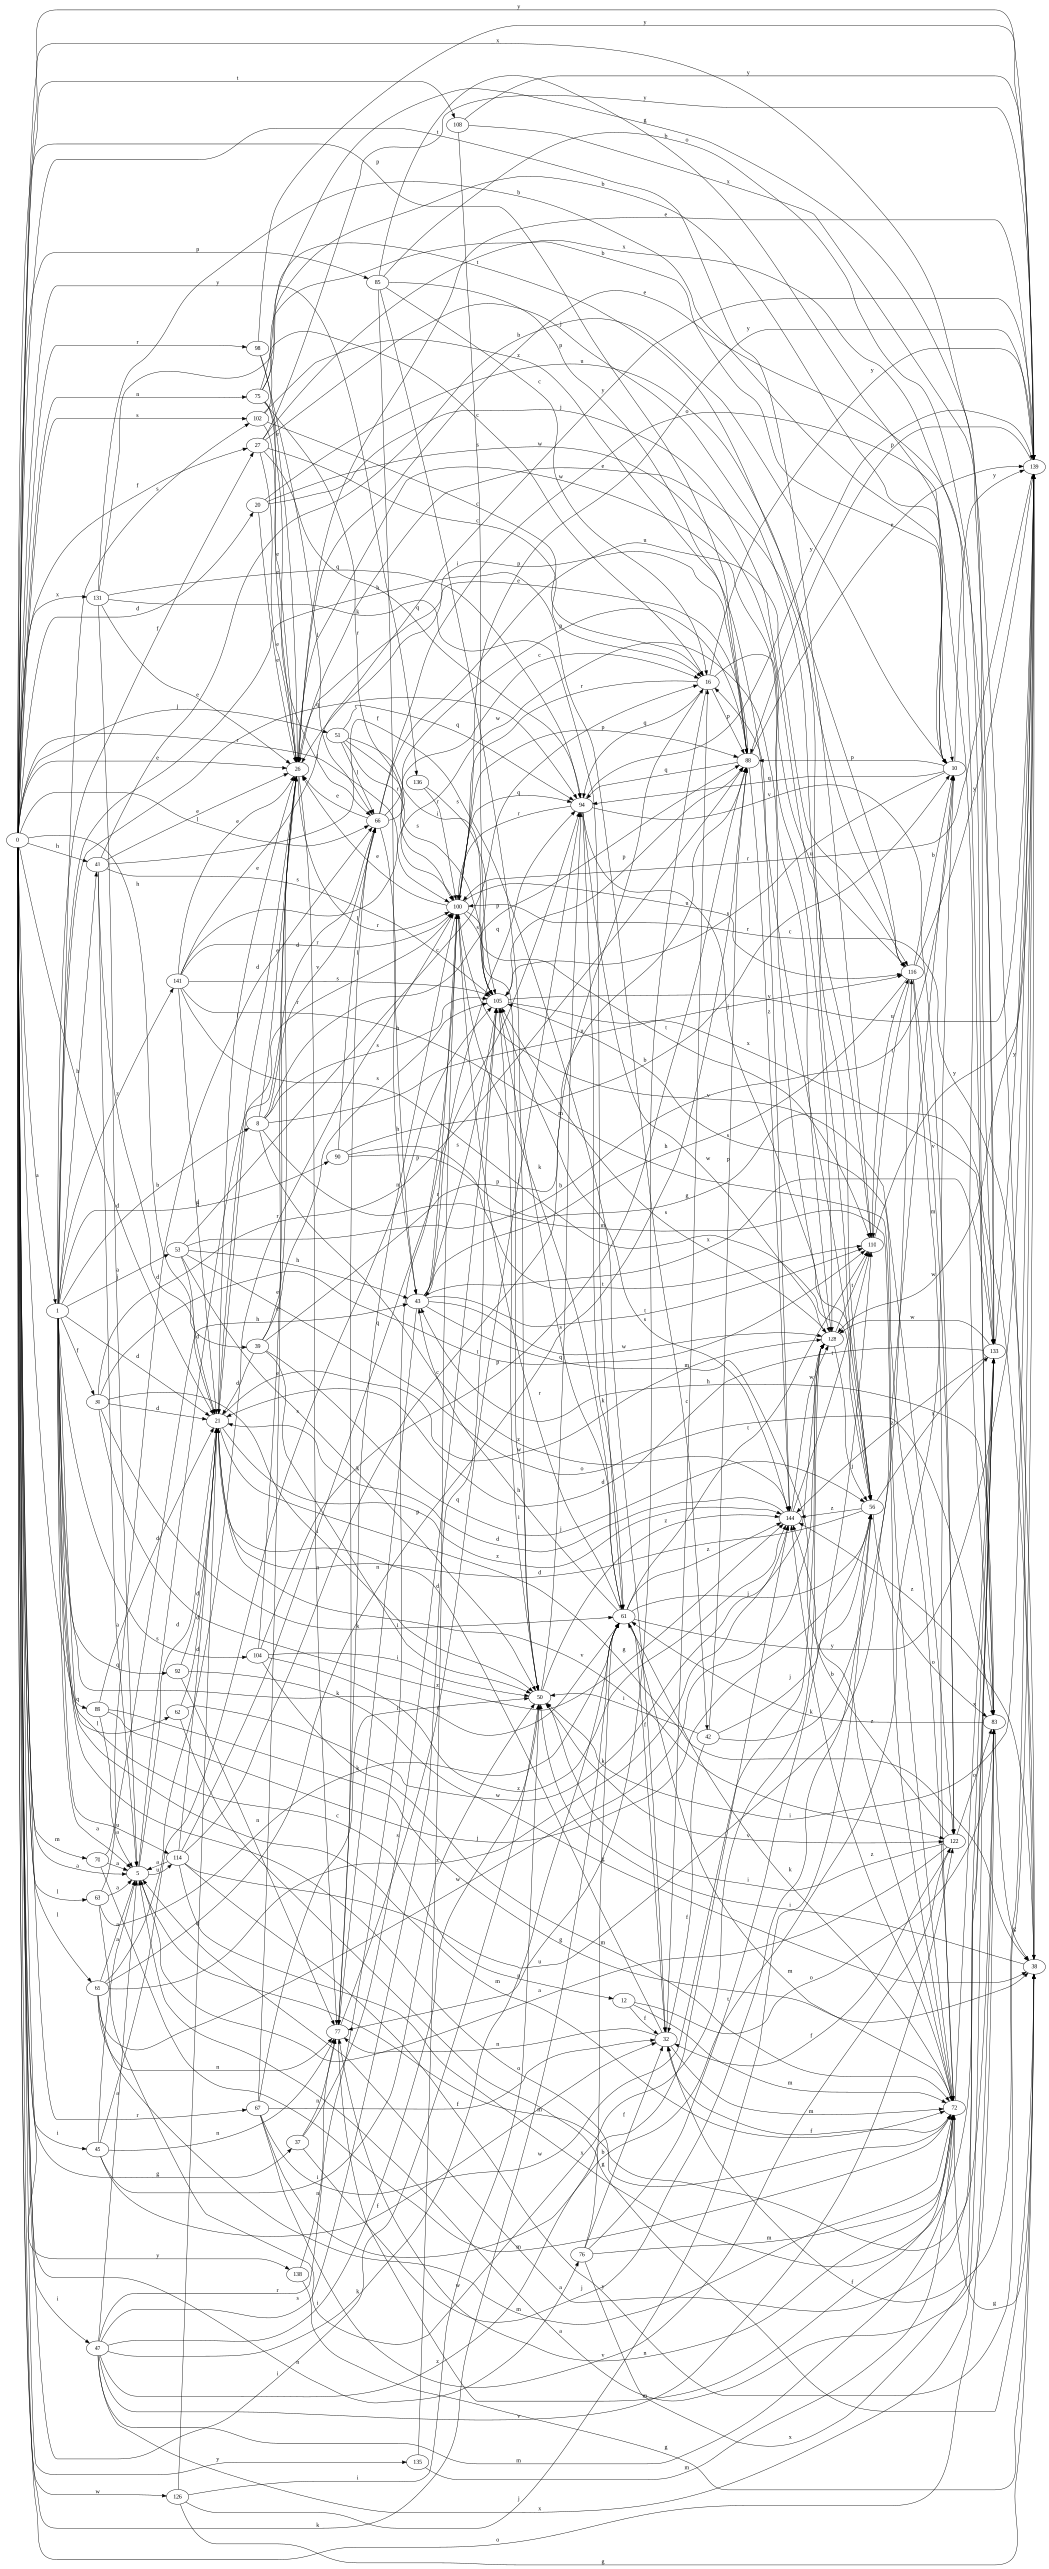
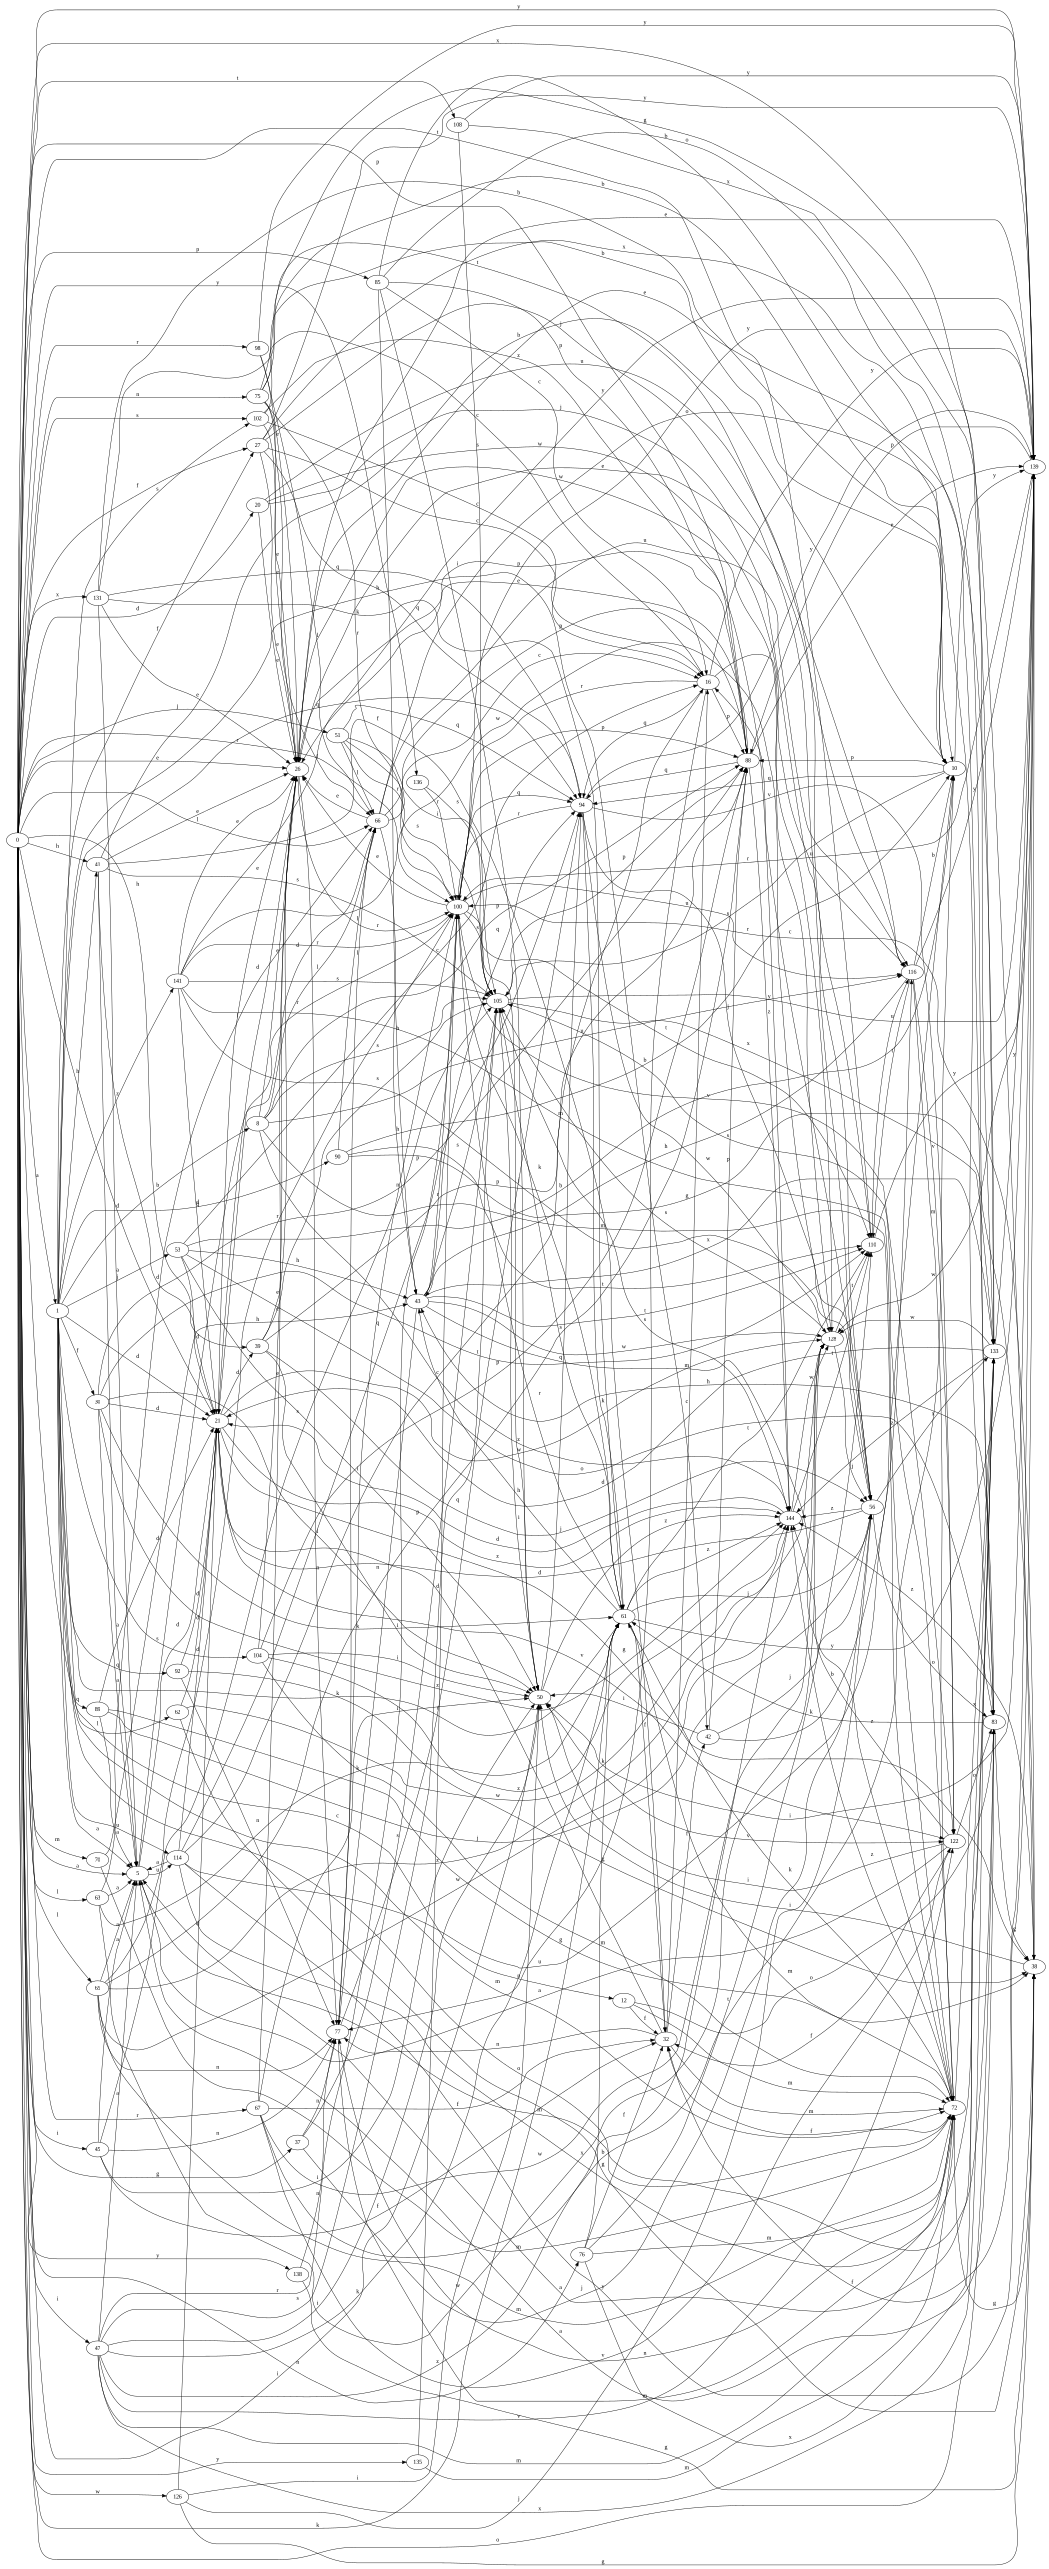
(318, 967) -> (318, 967)
(243, 1377) -> (234, 1384)
(358, 1469) -> (358, 1469)
(116, 1866) -> (112, 1636)
(692, 1886) -> (684, 1882)
